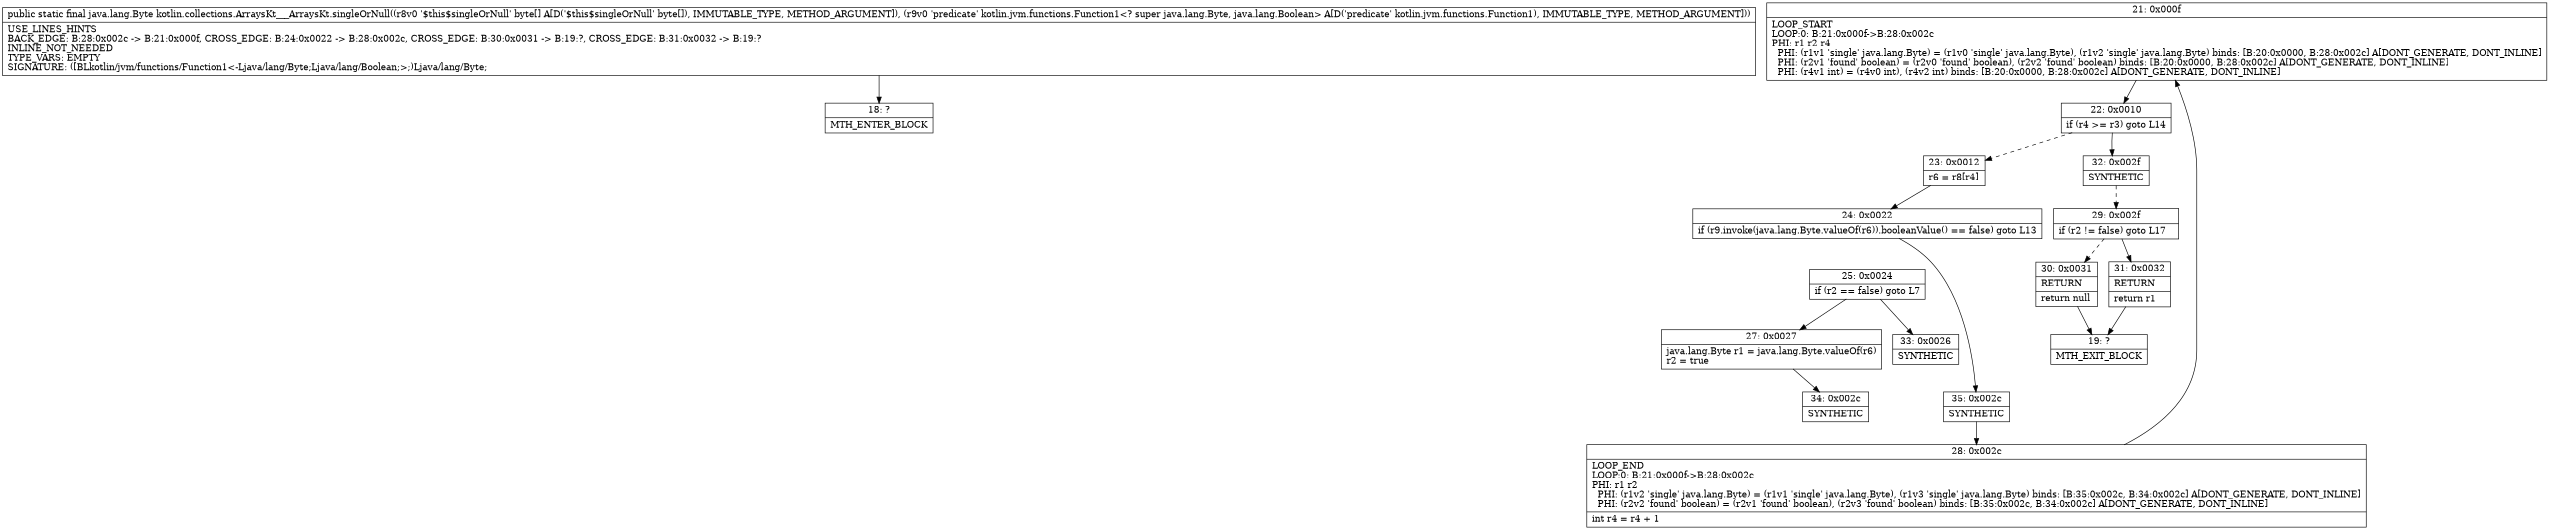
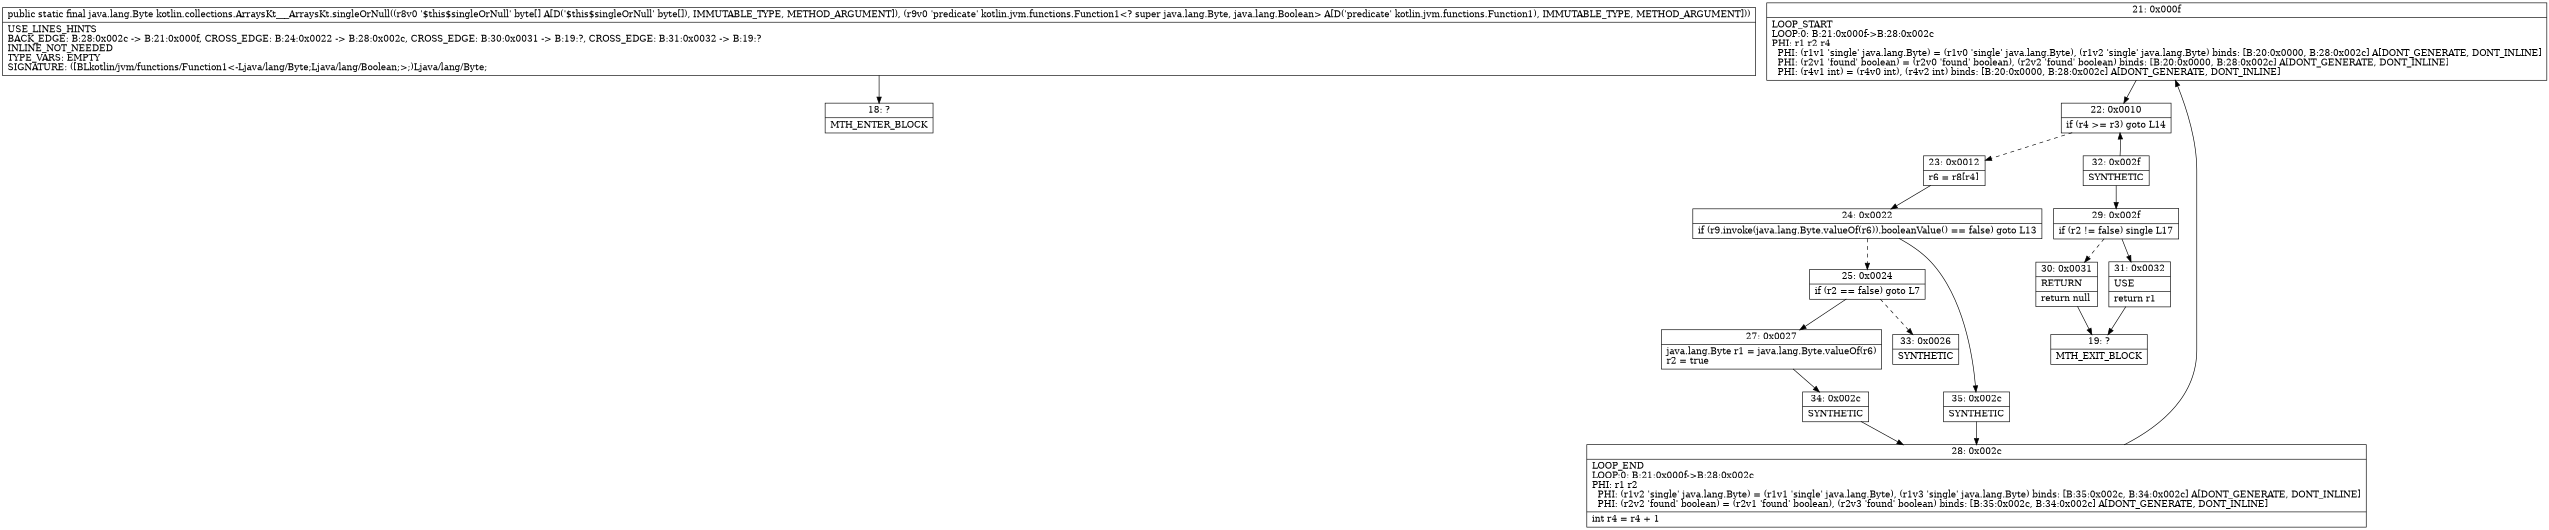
(2112, 141) -> (2120, 148)
(2116, 194) -> (2116, 194)
(2112, 231) -> (2116, 231)
none -> (1867, 251)
(2135, 284) -> (2124, 284)
(1894, 314) -> (1894, 314)
none -> (1879, 432)
